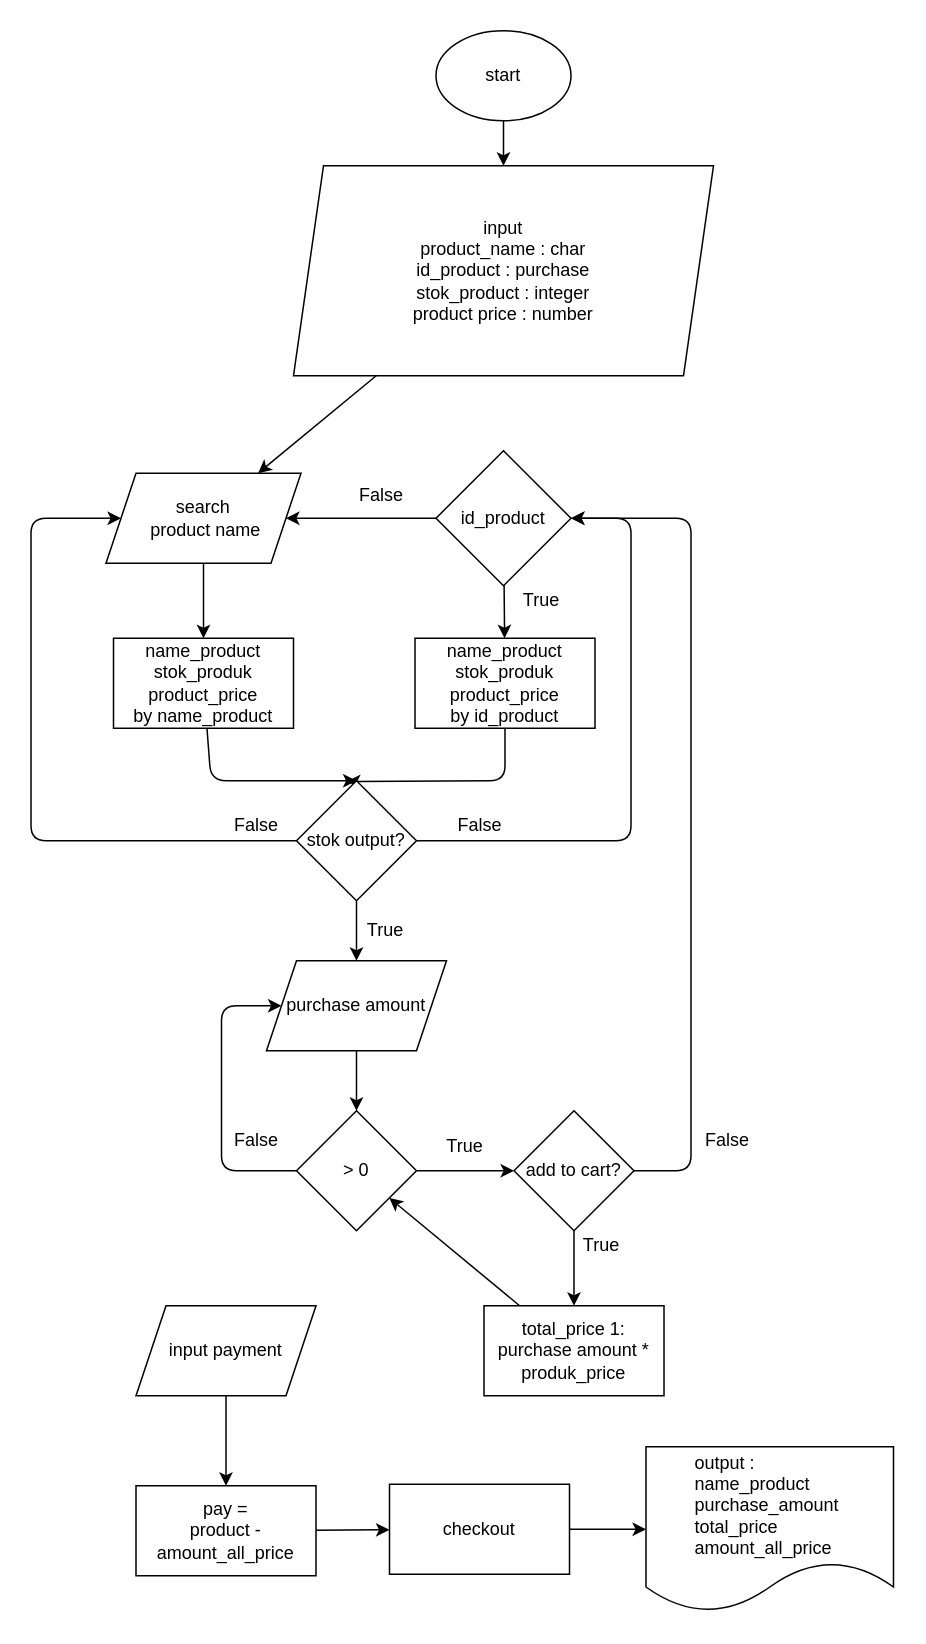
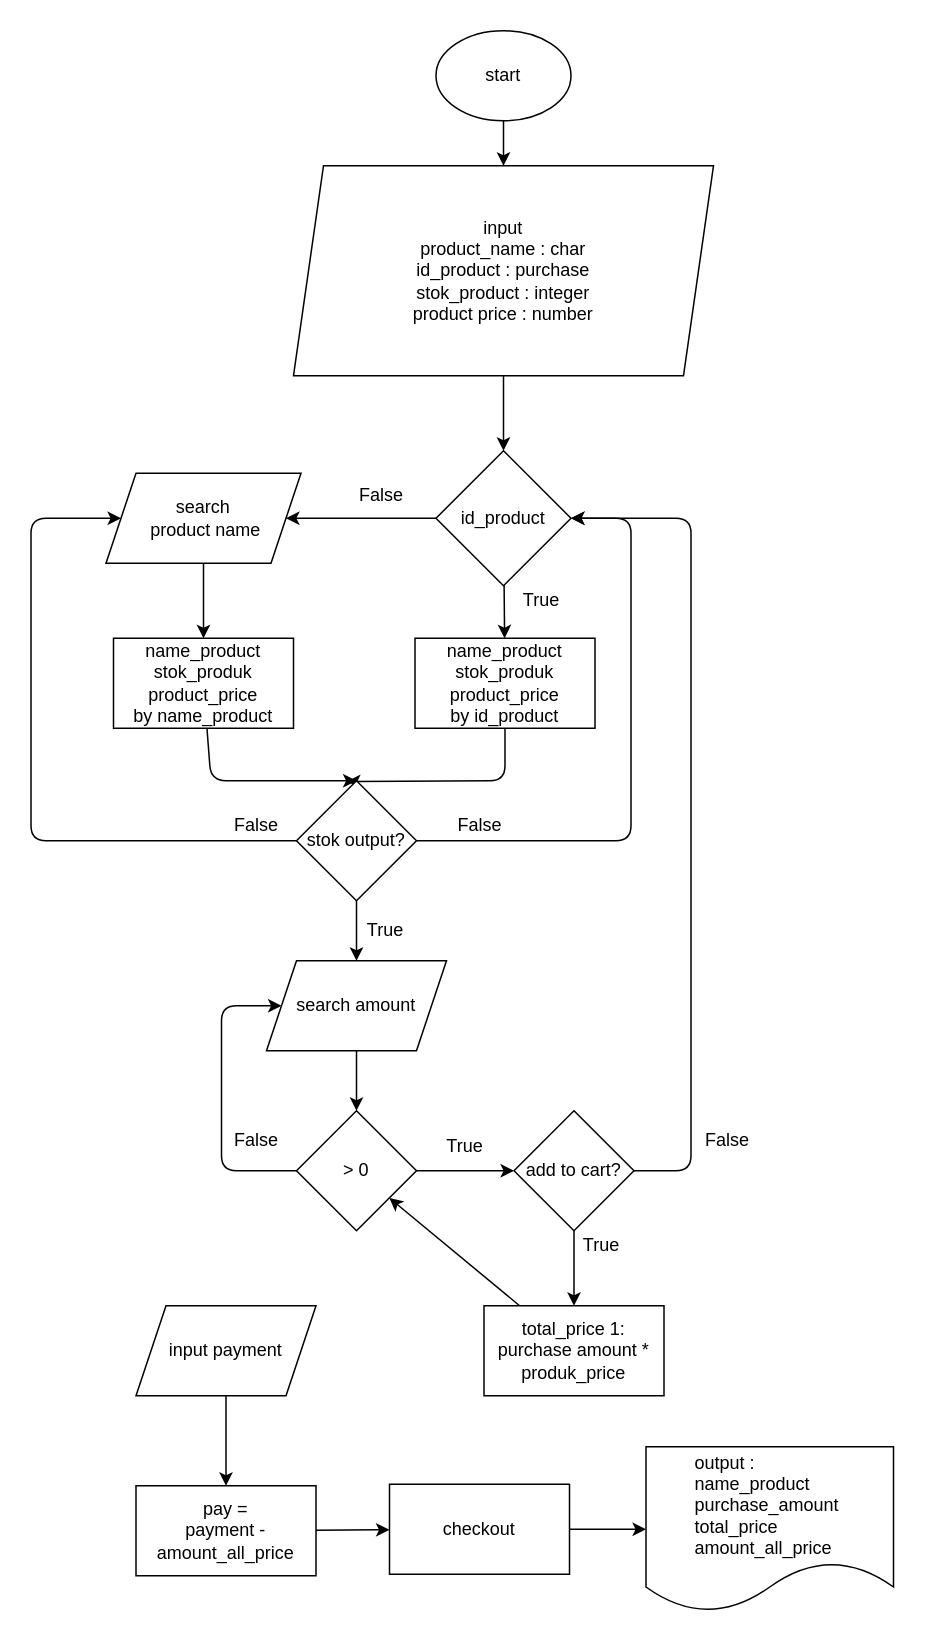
(321, 421) -> (503, 408)
(356, 1006) -> (356, 1006)
(226, 1531) -> (226, 1531)
